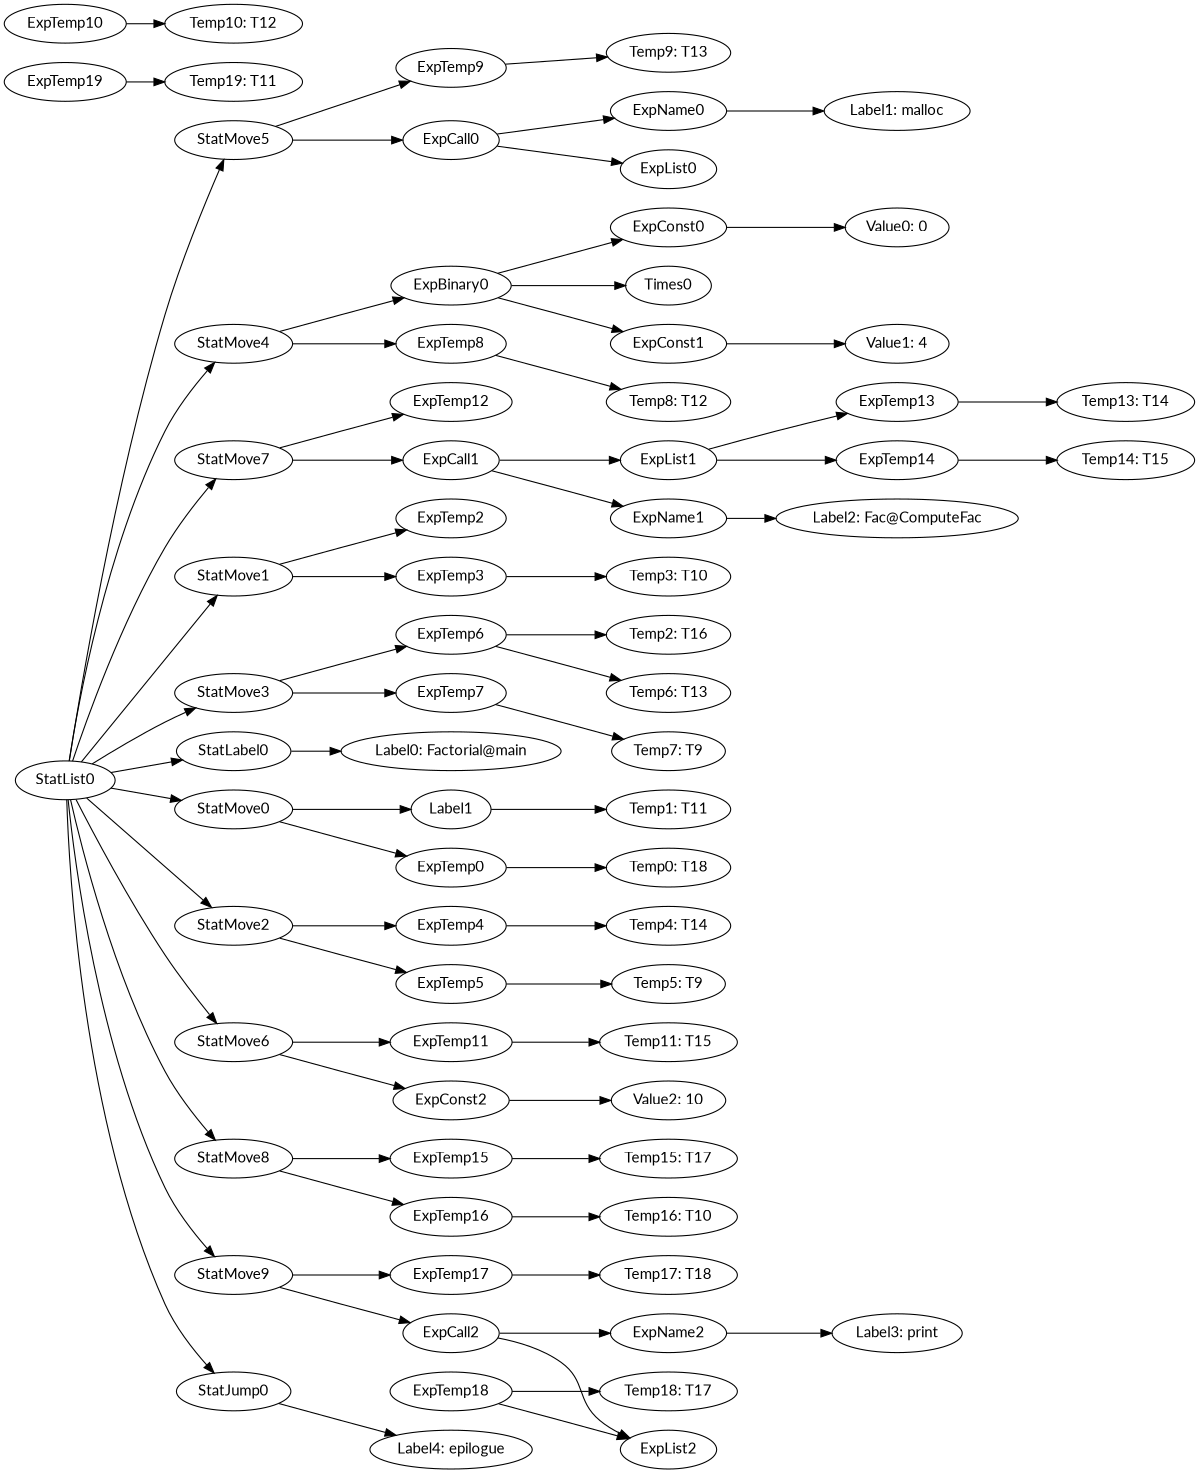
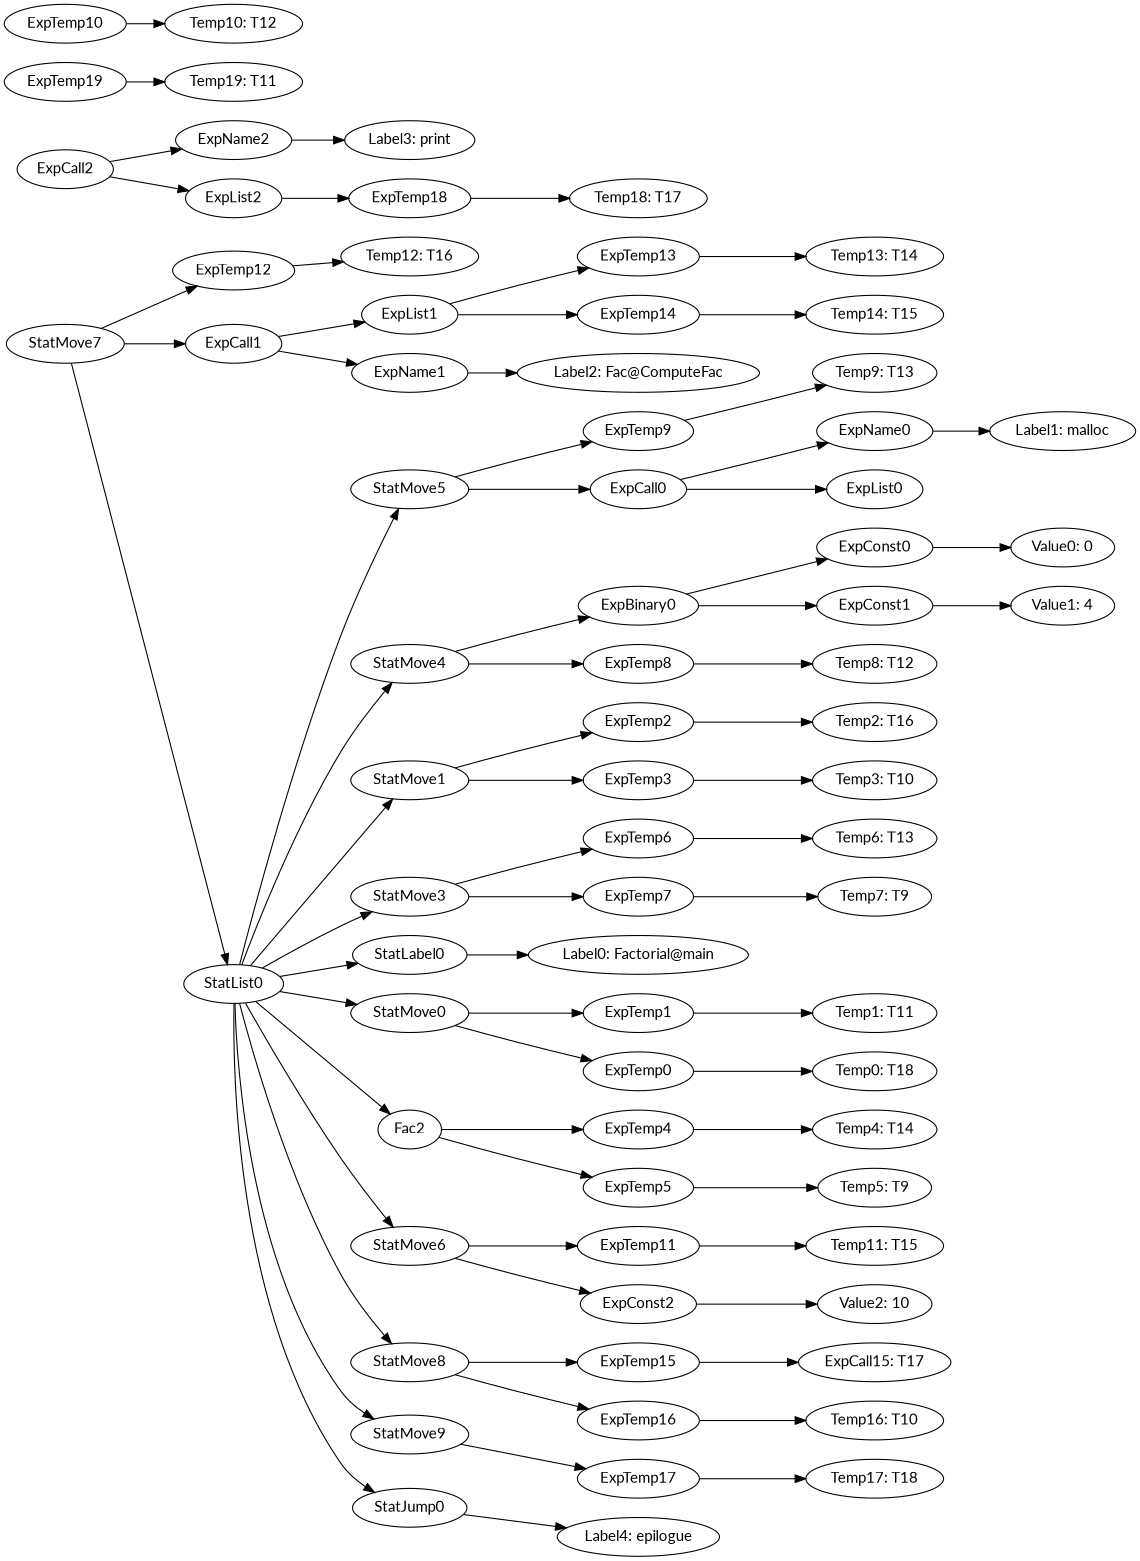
none -> (410, 257)
(668, 286) -> none
(129, 618) -> (148, 659)
(551, 635) -> (747, 722)
(451, 809) -> (638, 1013)
(234, 926) -> (410, 1130)
(668, 1159) -> (875, 1362)
(340, 1304) -> none
(558, 1420) -> (310, 198)
